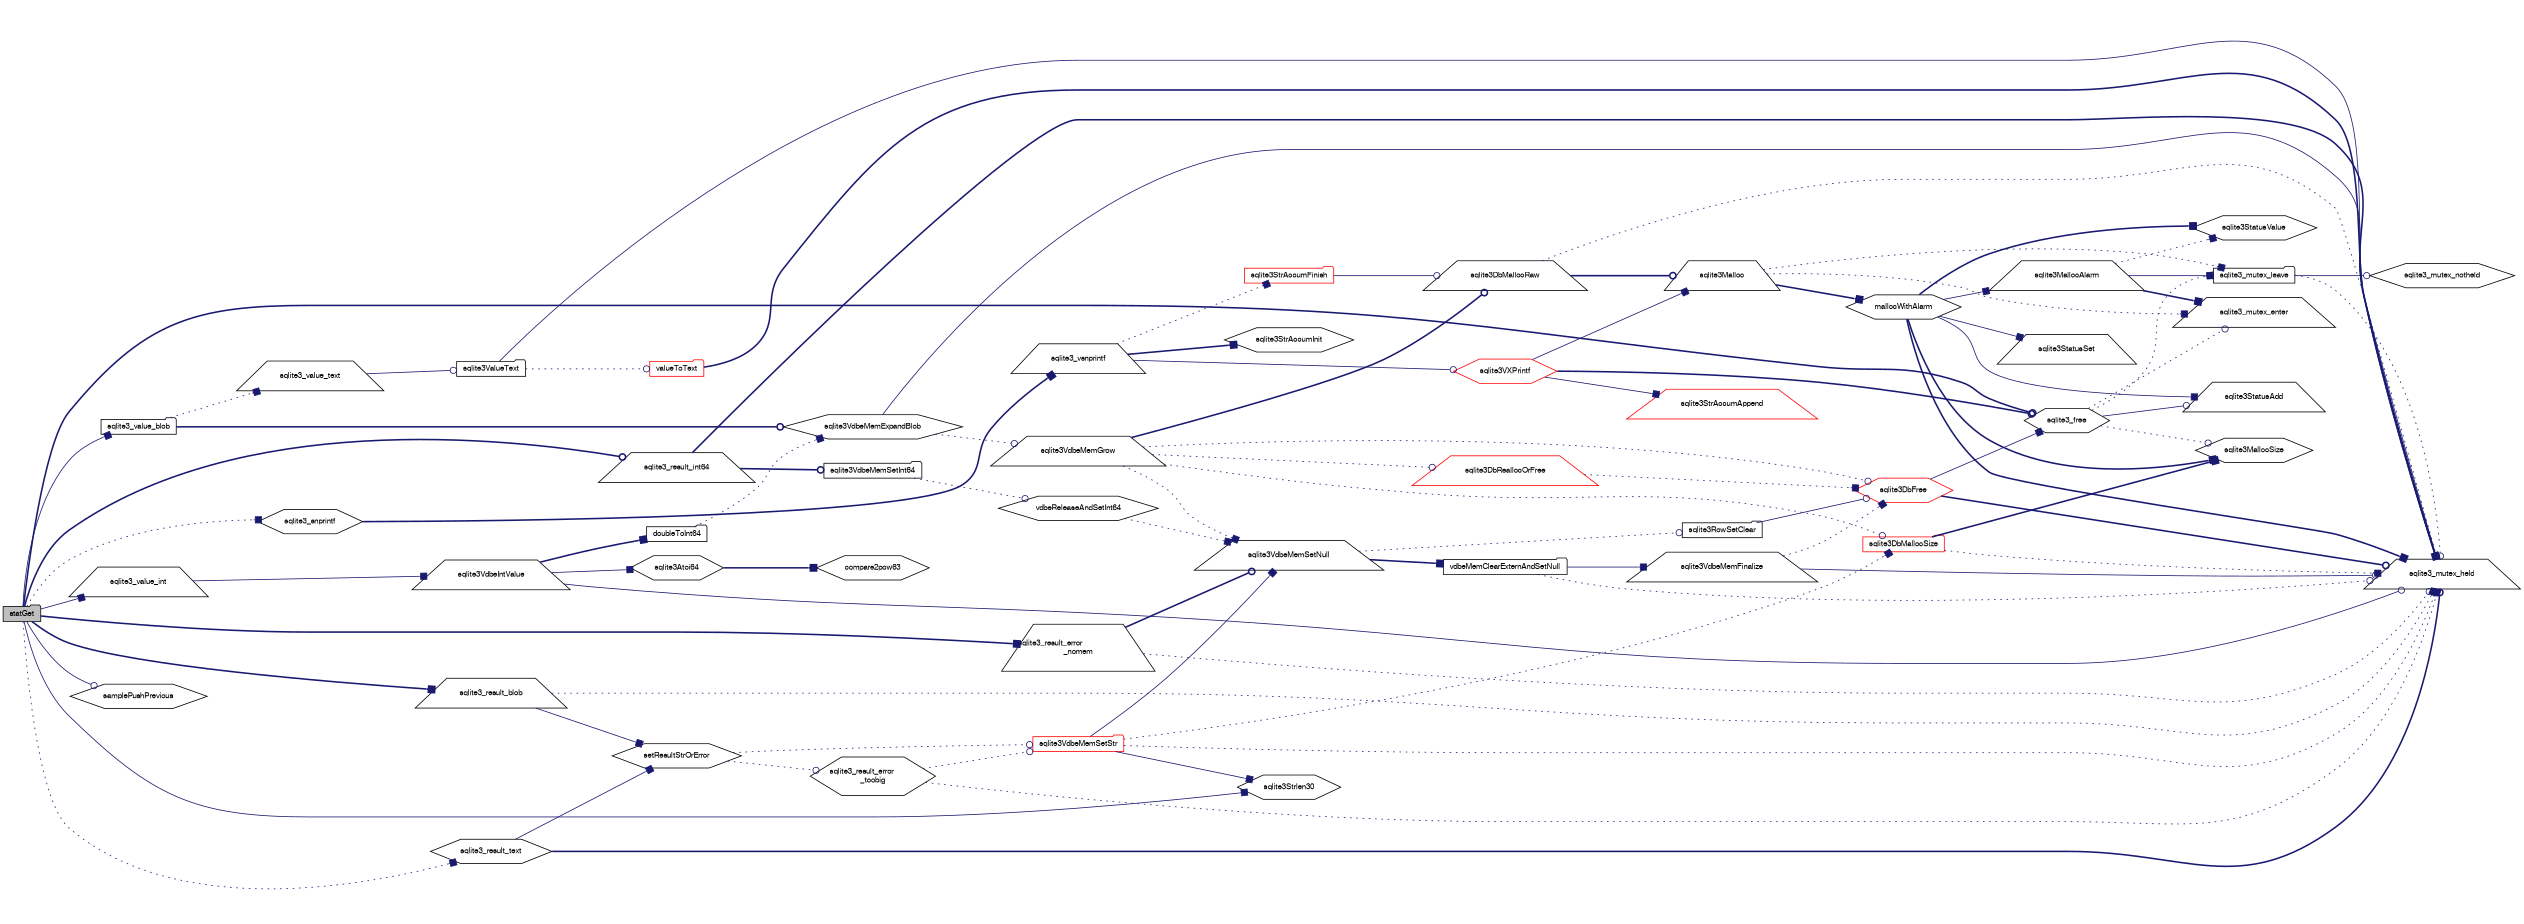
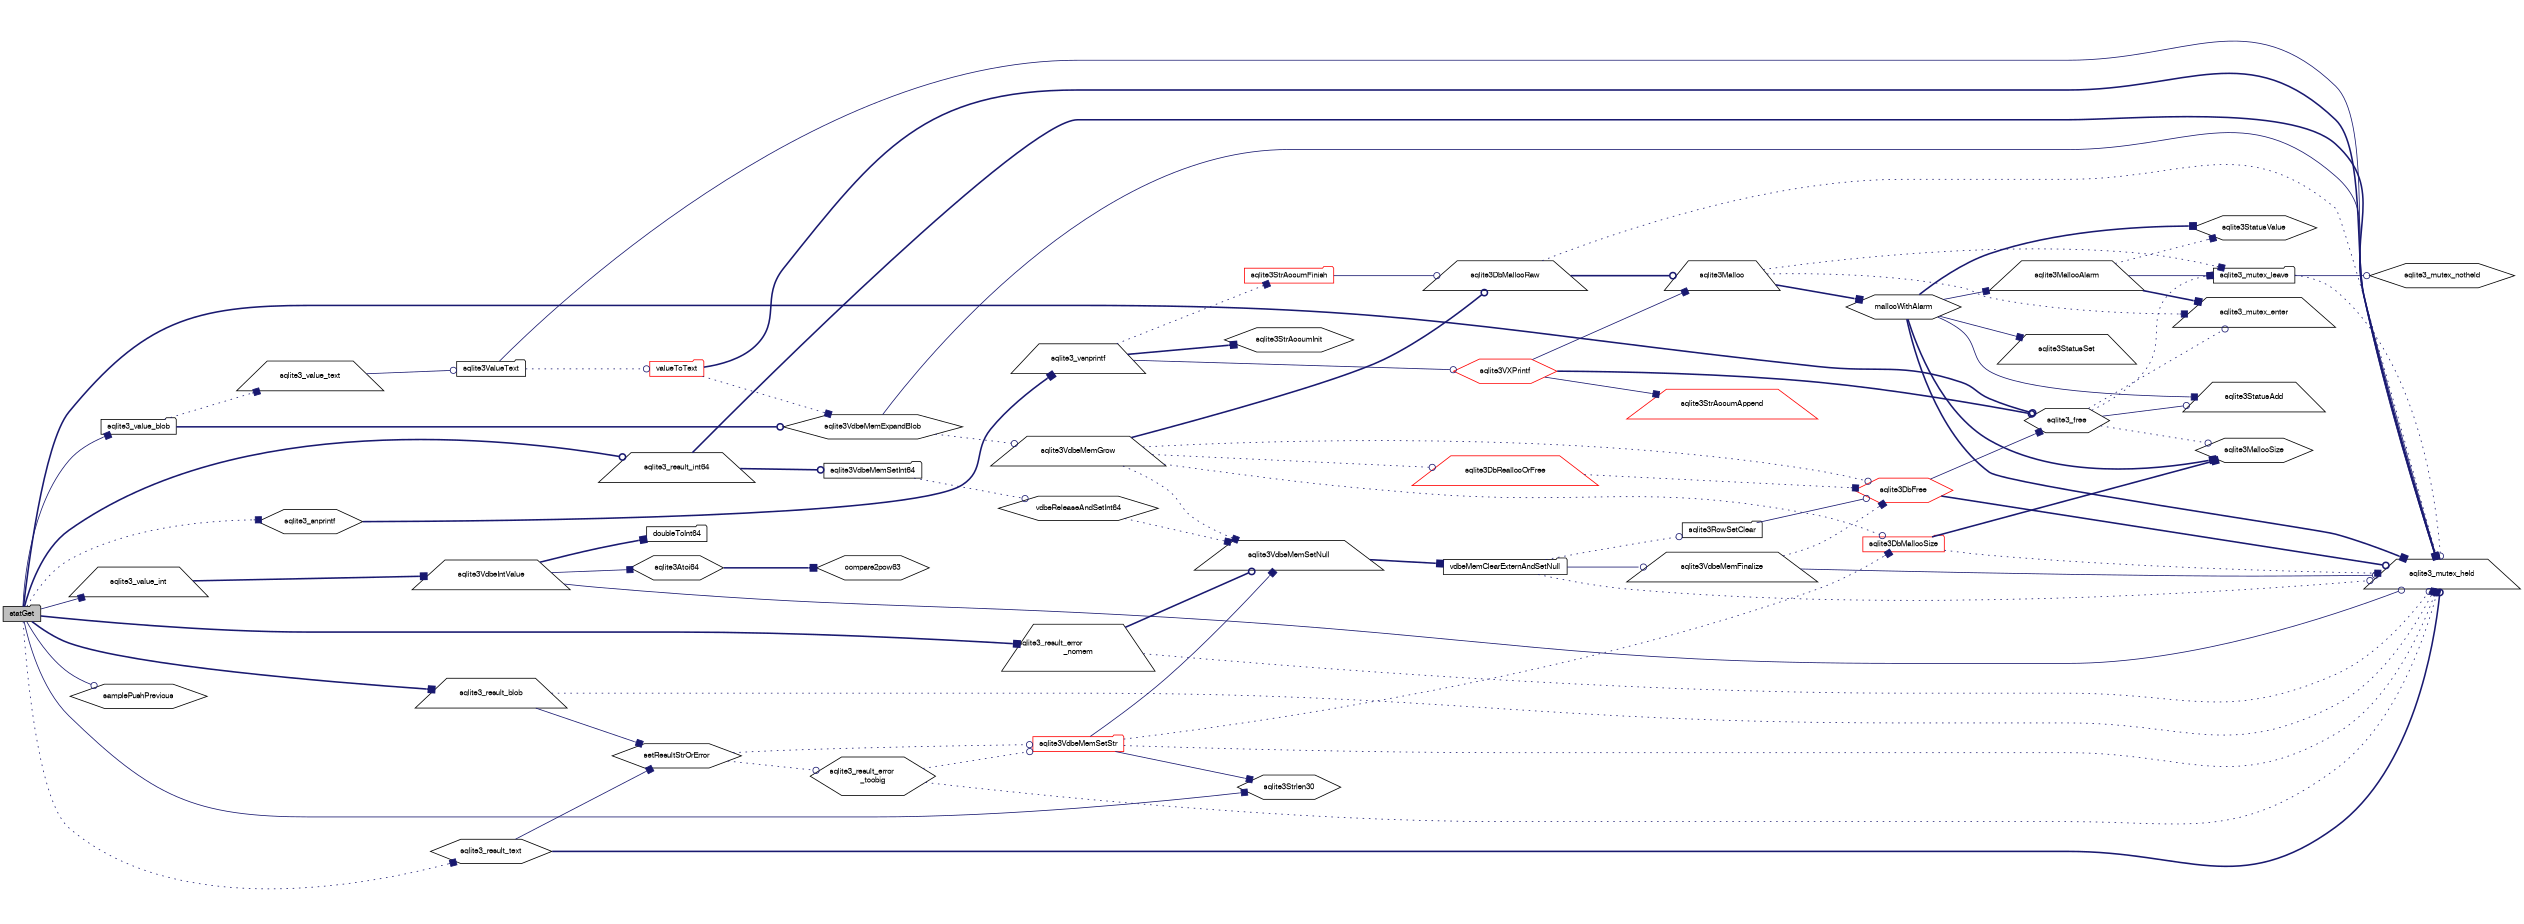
(758, 487) -> (763, 394)
(1517, 542) -> (1611, 548)
(1603, 567) -> (1603, 567)
(306, 579) -> (306, 579)
